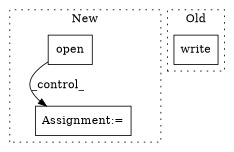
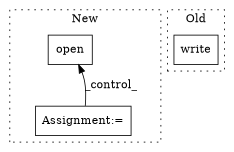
(31, 79) -> (85, 89)
